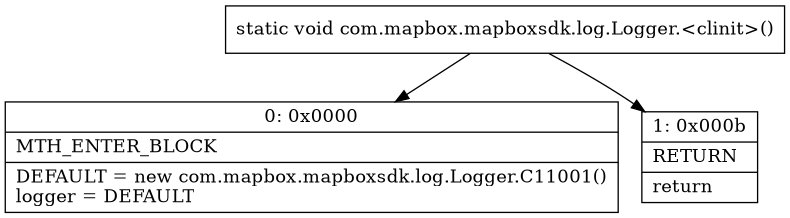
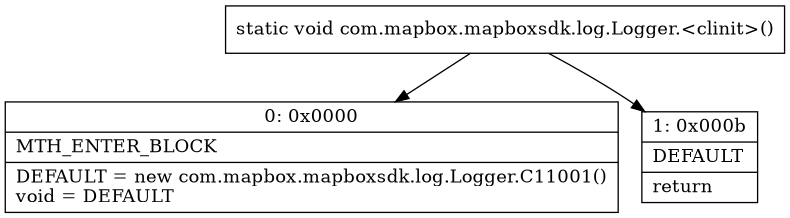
(695, 157) -> (698, 157)
(105, 197) -> (95, 197)
